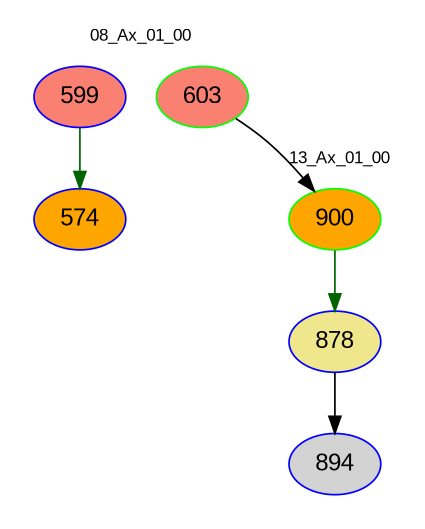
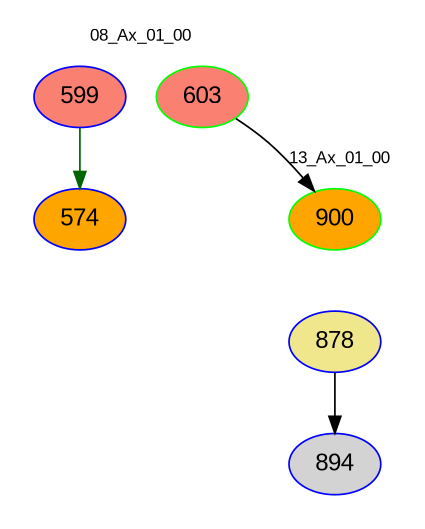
(335, 272) -> none
